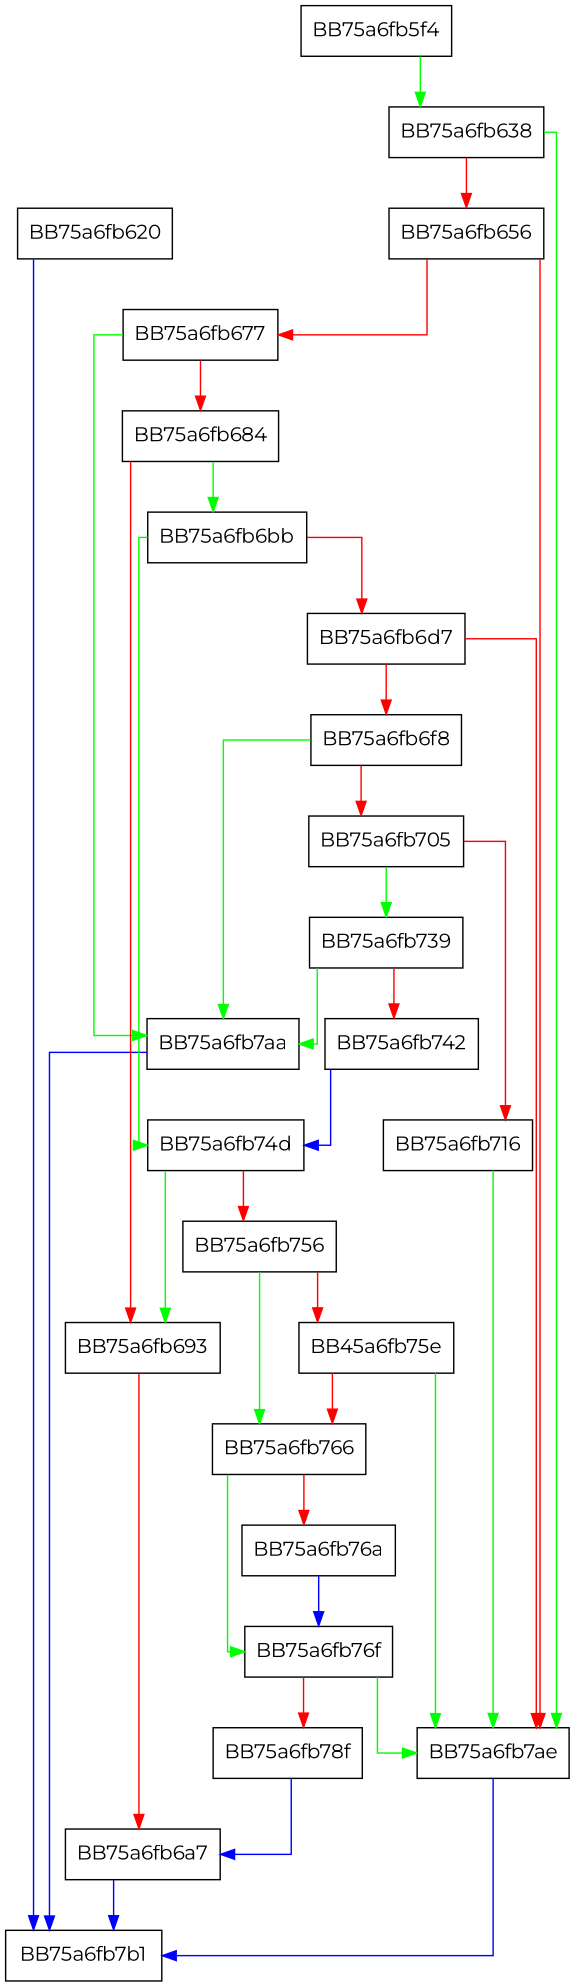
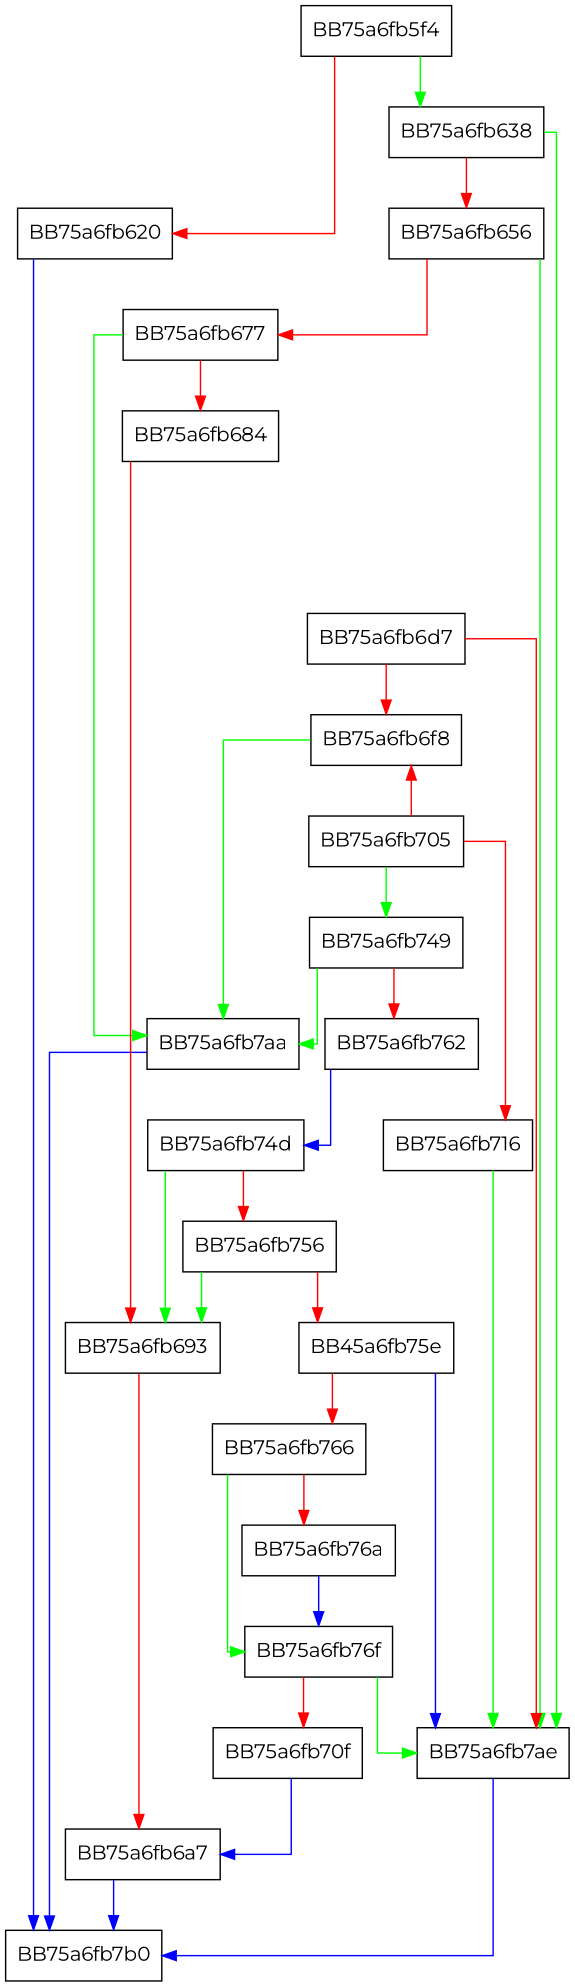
none -> (335, 219)
(227, 537) -> none
(540, 623) -> (540, 623)
(361, 783) -> (411, 798)
(386, 943) -> (386, 943)
(402, 1044) -> (402, 1044)
(260, 1341) -> (202, 1290)
(435, 1543) -> (435, 1543)
(288, 1753) -> (288, 1753)
(84, 1956) -> (84, 1956)
